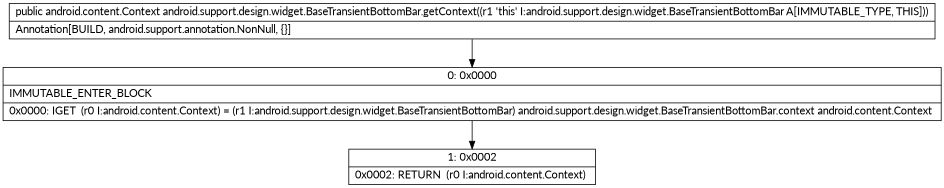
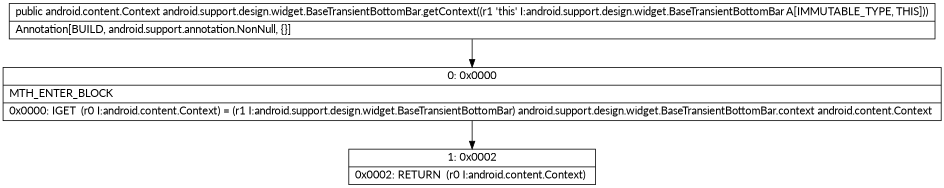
(81, 94) -> (61, 94)
